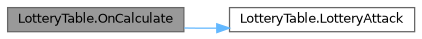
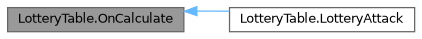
(200, 28) -> (213, 11)
